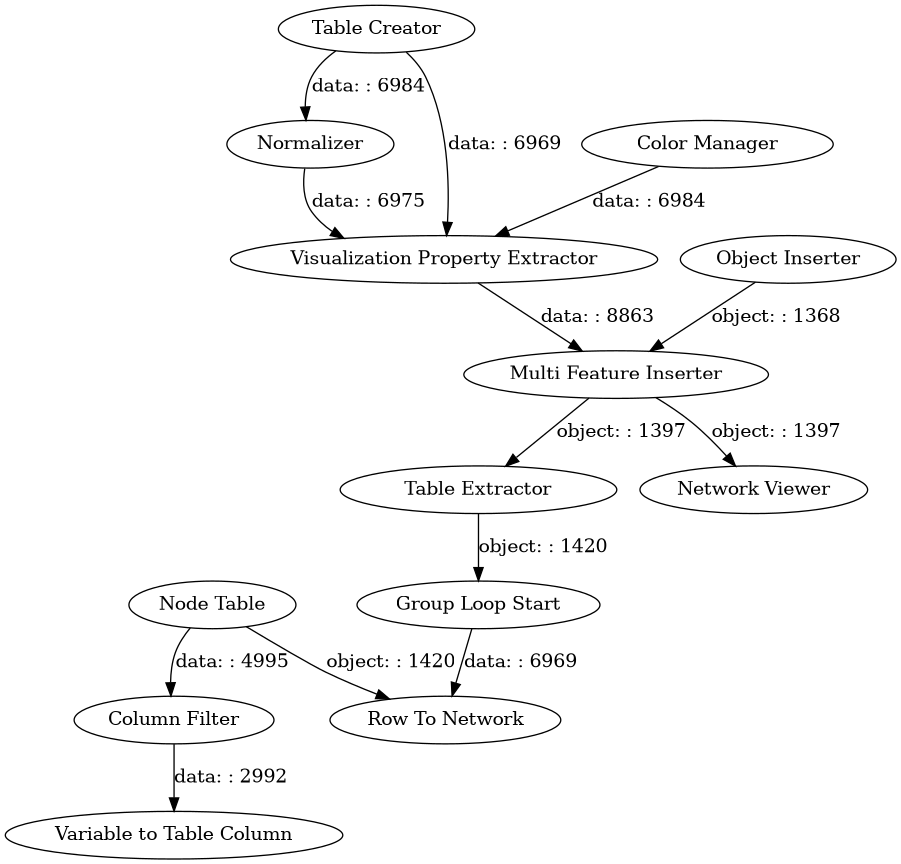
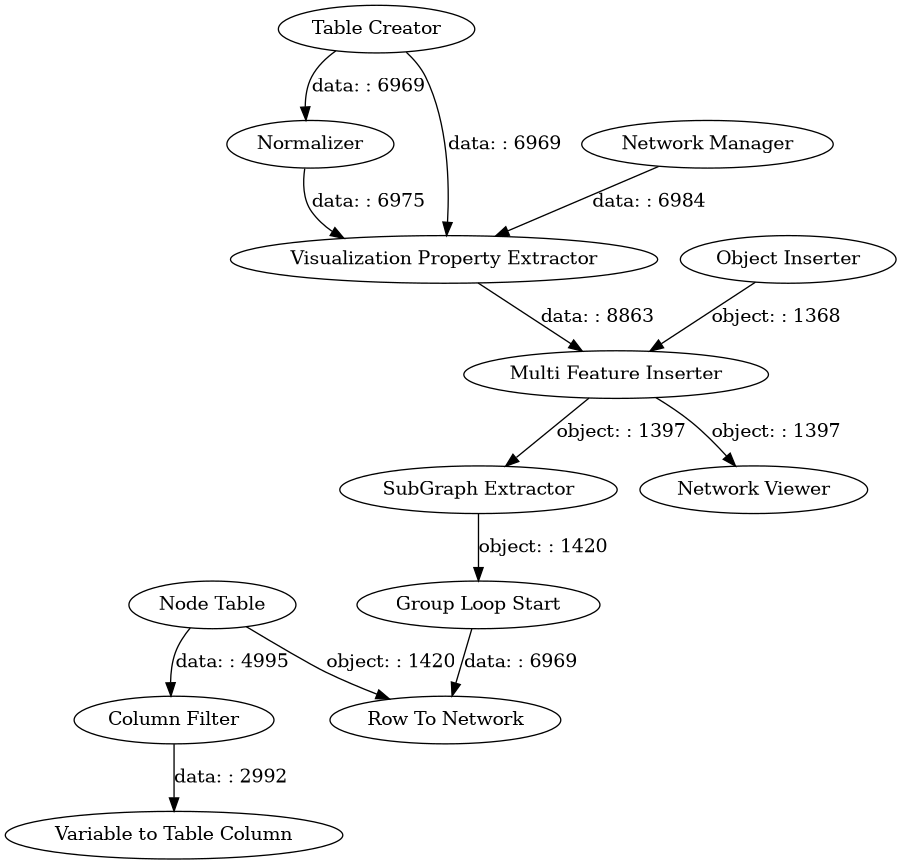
(369, 87) -> (369, 87)
(707, 144) -> (707, 144)
(478, 490) -> (478, 490)
